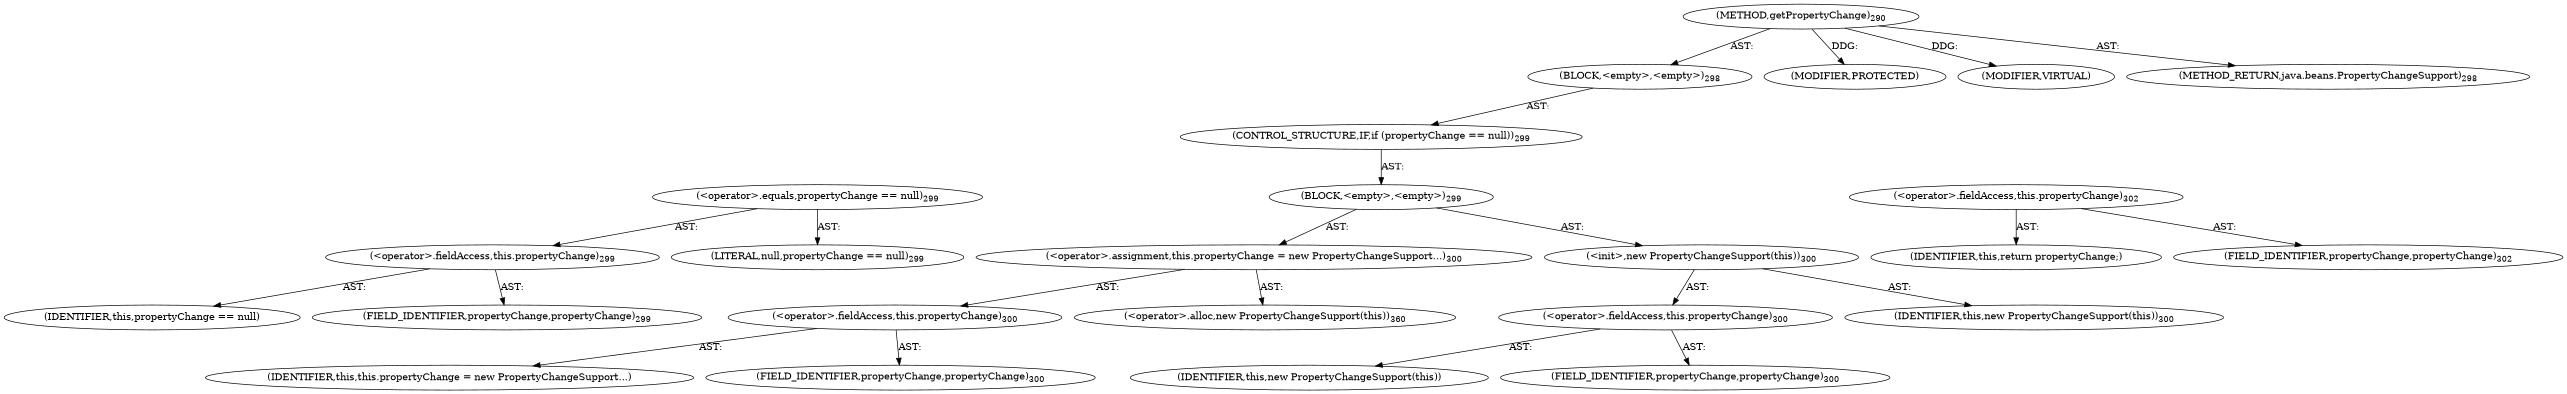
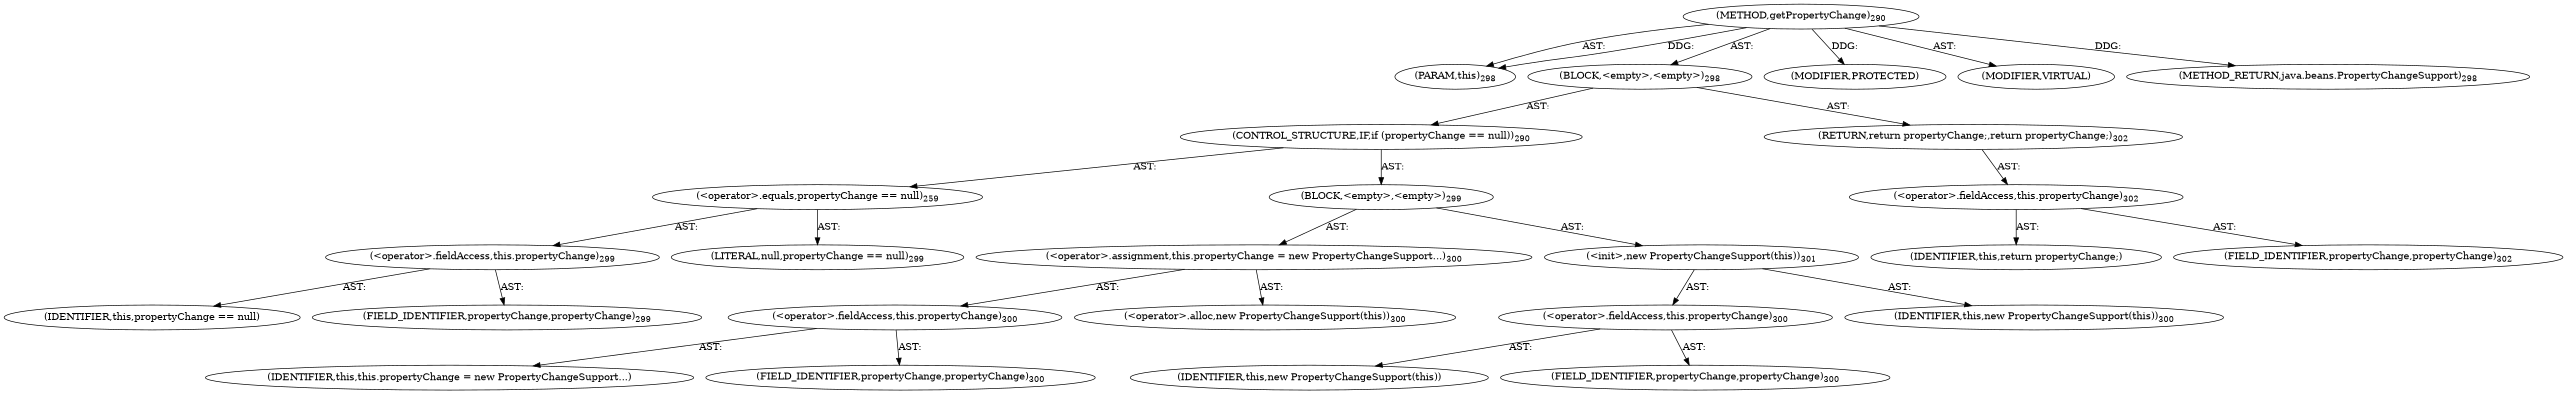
(1946, 47) -> (1946, 47)
(2110, 47) -> (2110, 47)
none -> (1455, 77)
(1522, 136) -> (1522, 136)
none -> (1973, 137)
none -> (1100, 167)
(931, 196) -> (931, 196)
(1809, 256) -> (1809, 256)
(1398, 316) -> (1398, 316)
